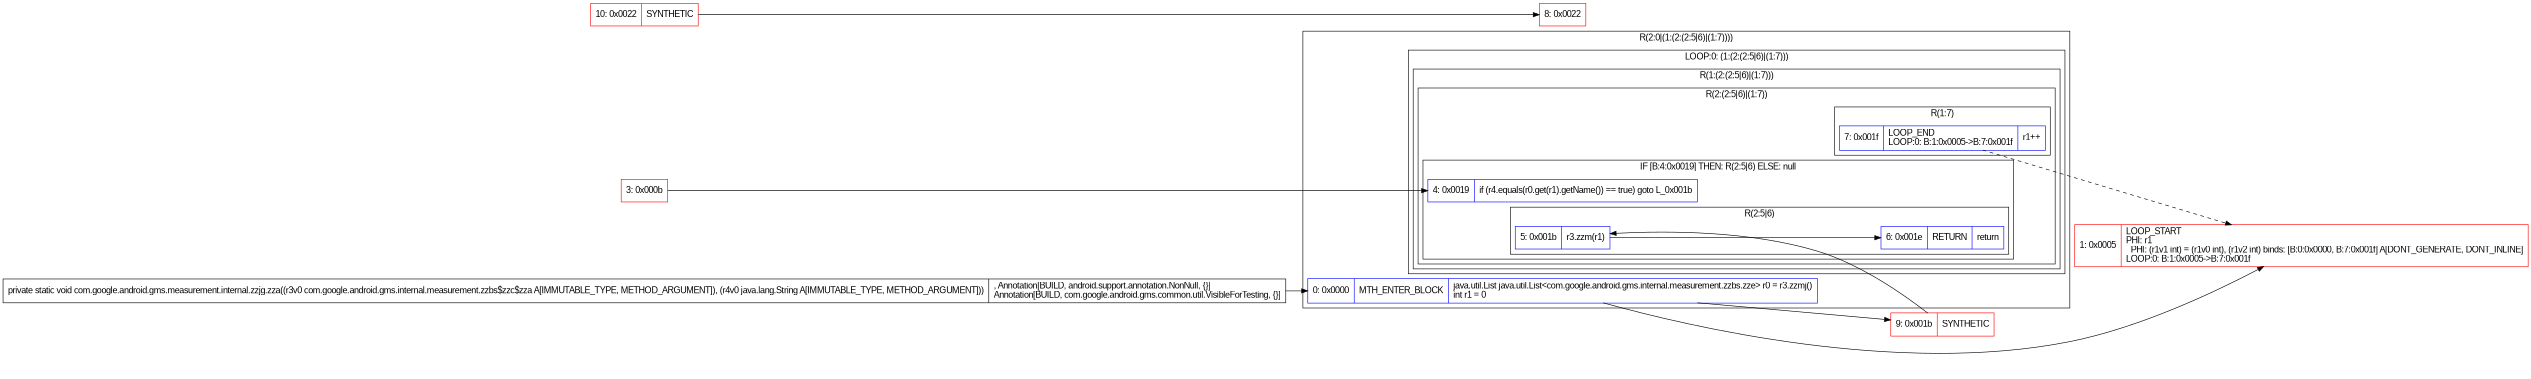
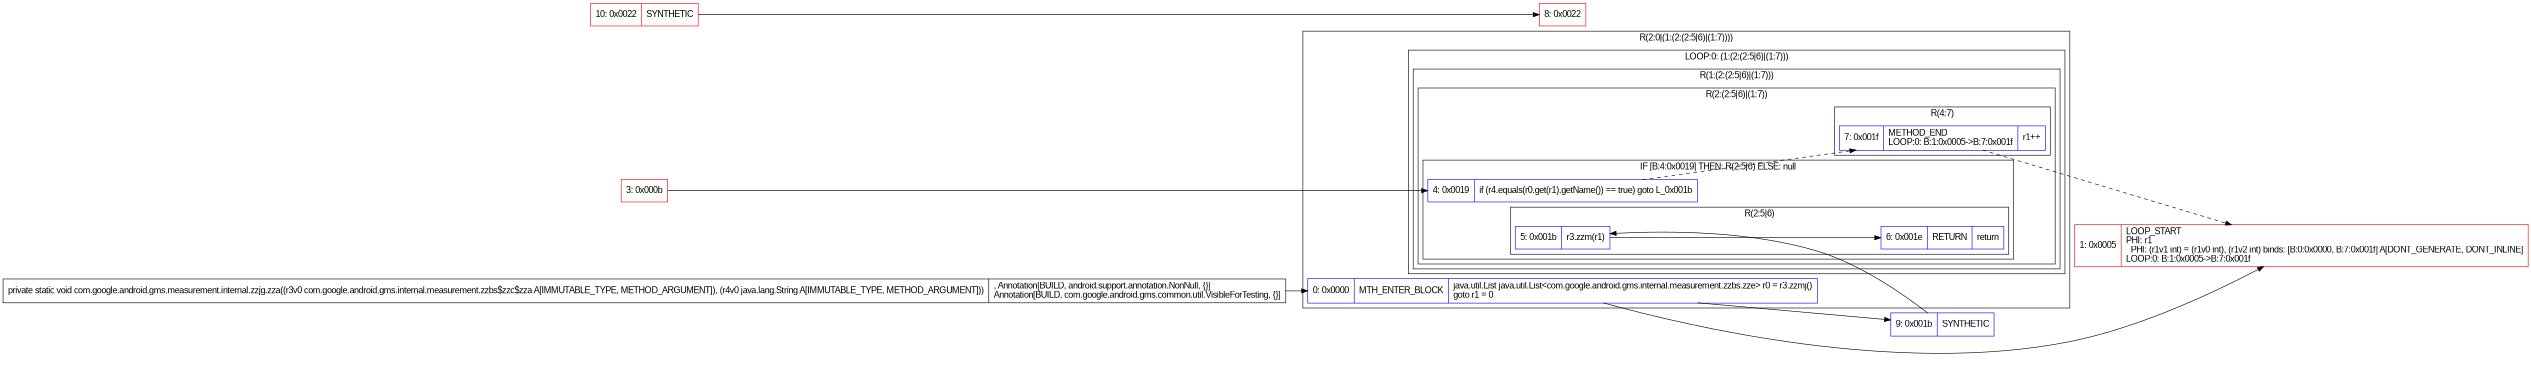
(1942, 114) -> (1942, 114)
(1912, 133) -> (1918, 133)
none -> (1746, 165)
(1470, 295) -> (1473, 295)
(1942, 324) -> (1942, 324)
